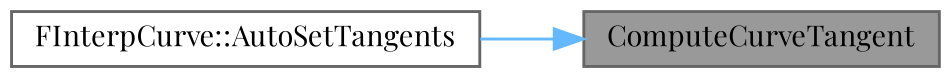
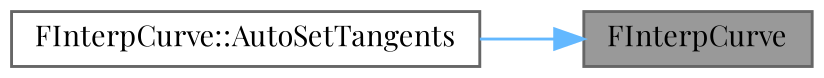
(762, 39) -> (698, 39)
